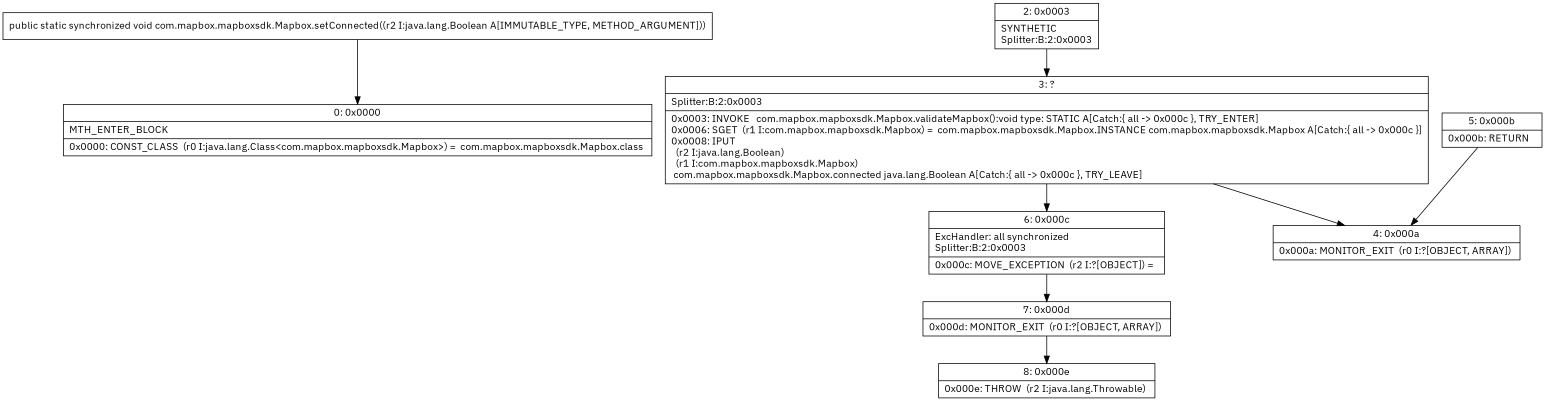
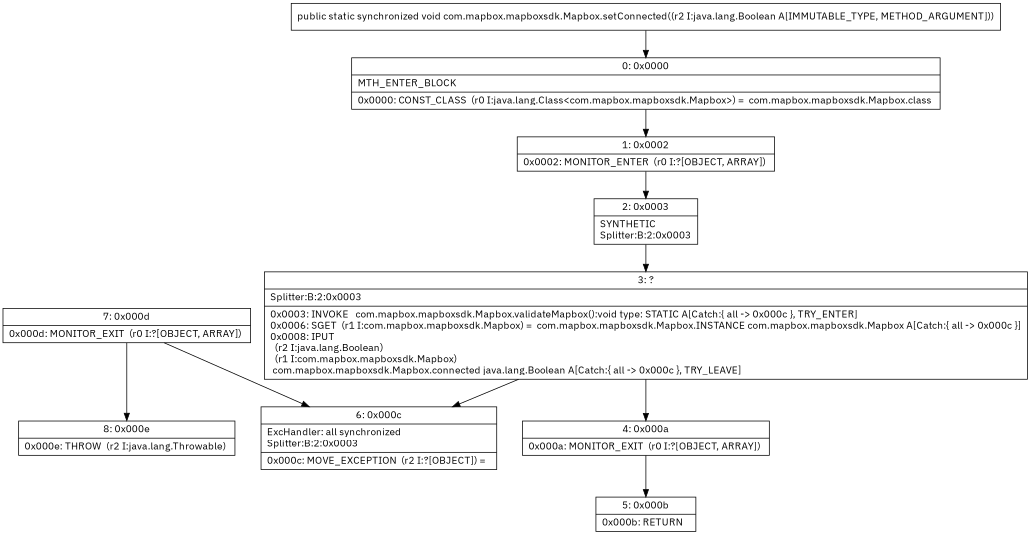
none -> (646, 154)
(1447, 184) -> (646, 472)
(1047, 284) -> (233, 373)
